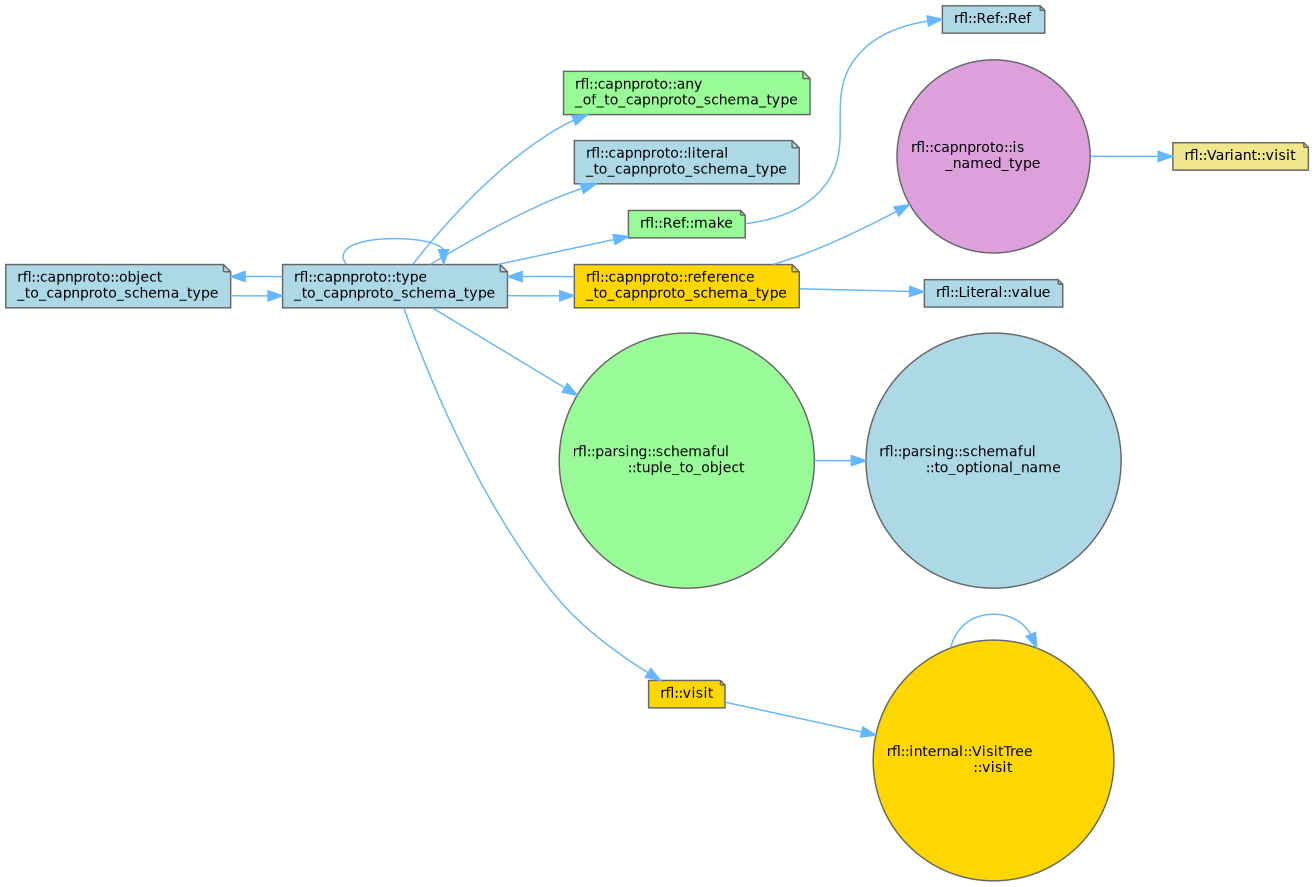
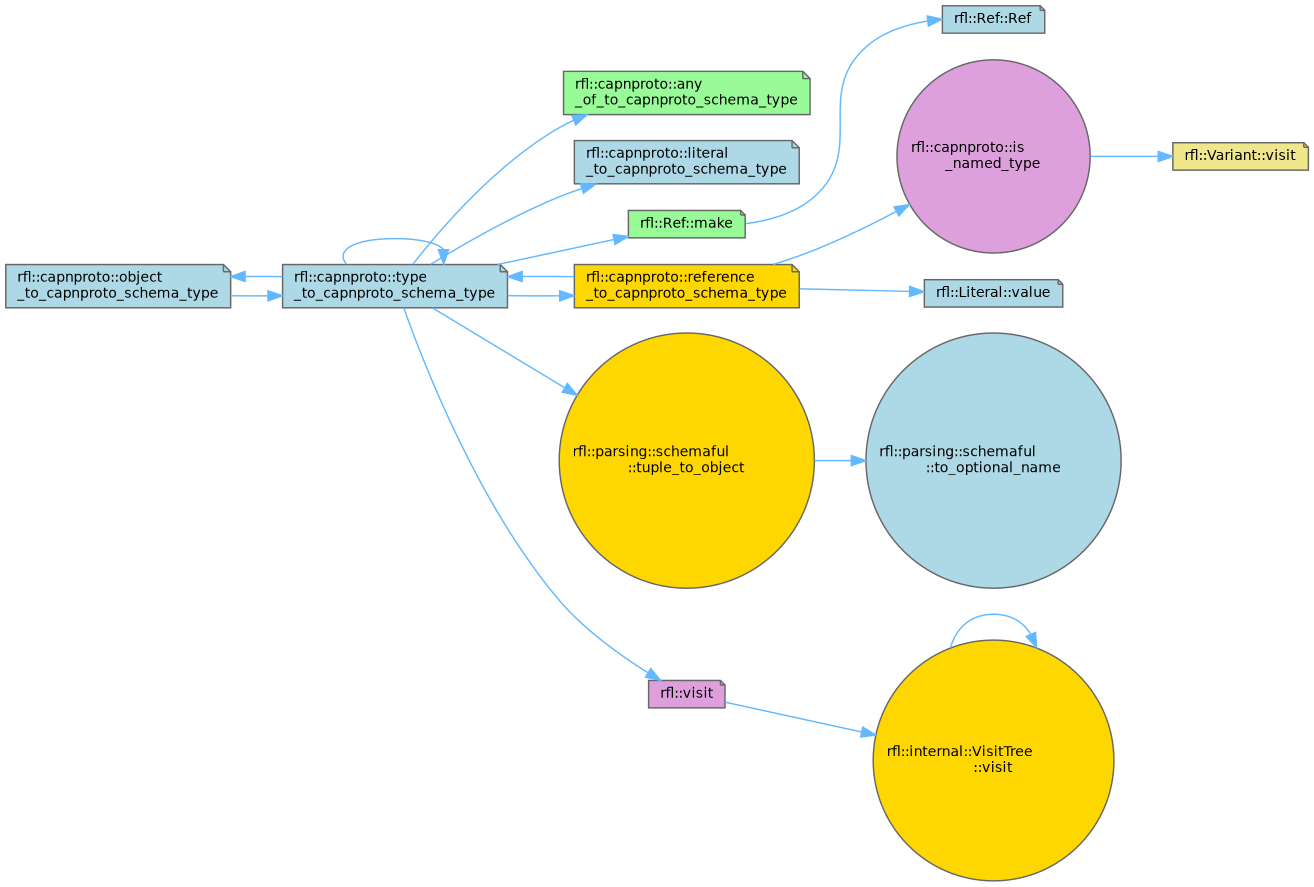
(687, 461) -> (687, 461)
(687, 694) -> (687, 694)
